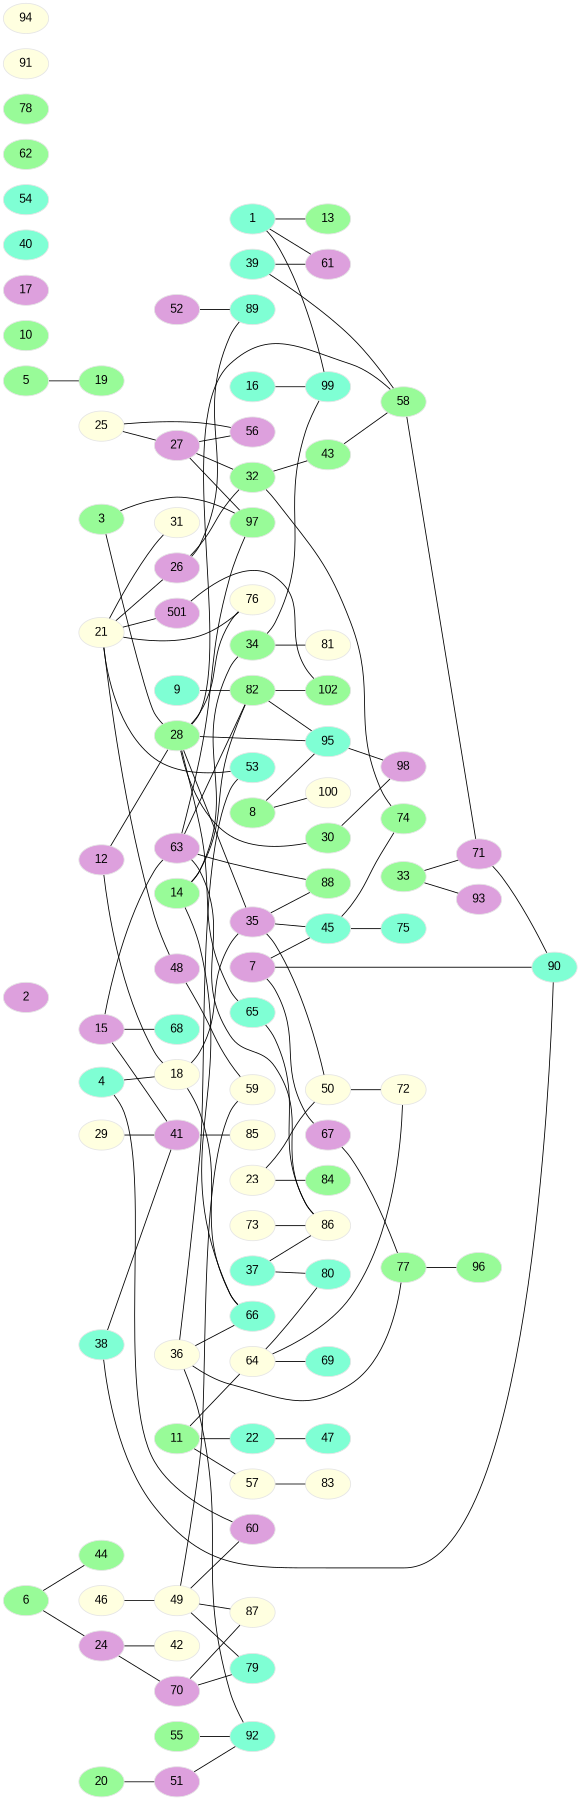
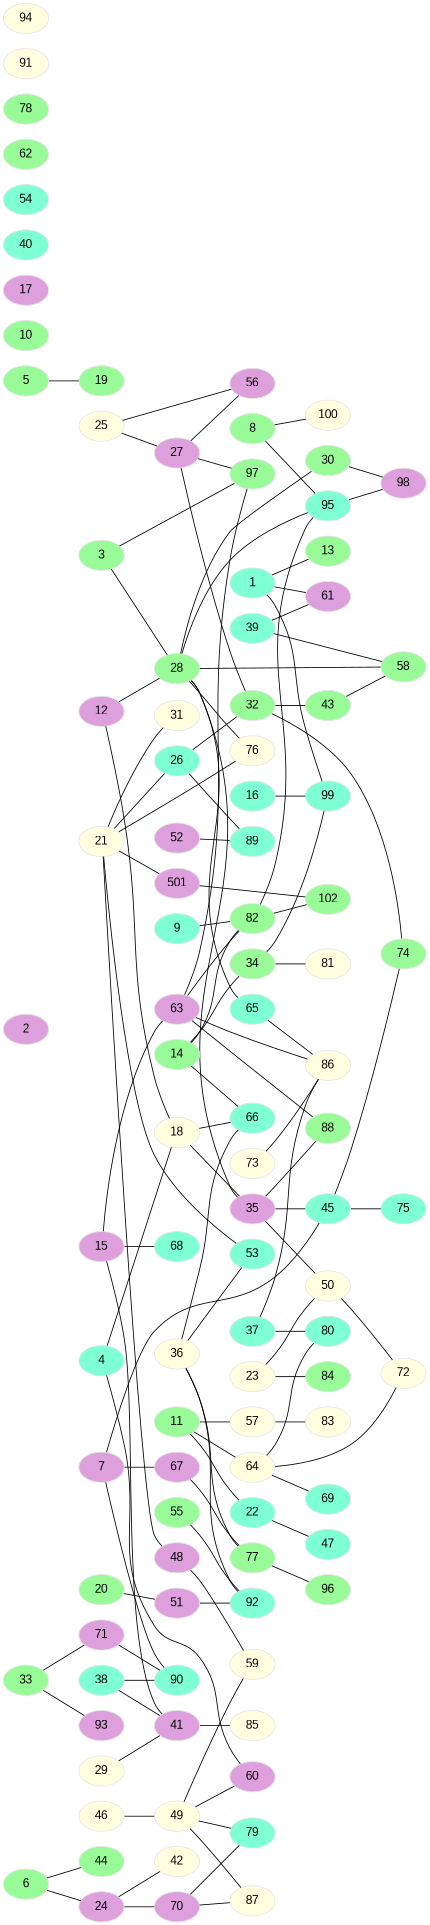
(177, 568) -> (177, 761)
(441, 628) -> none
